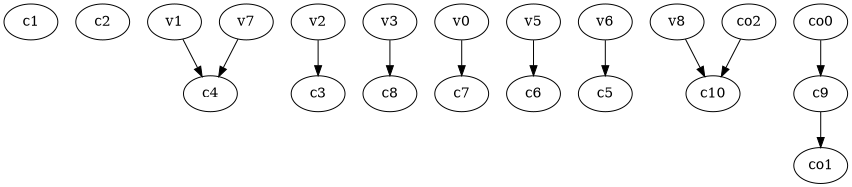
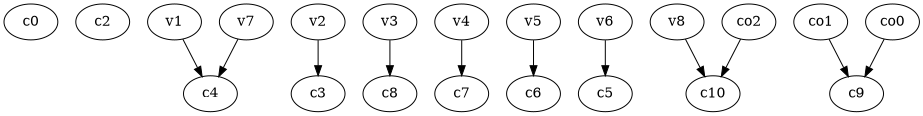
(31, 22) -> (31, 22)
(462, 22) -> (462, 22)
(821, 125) -> (836, 53)
